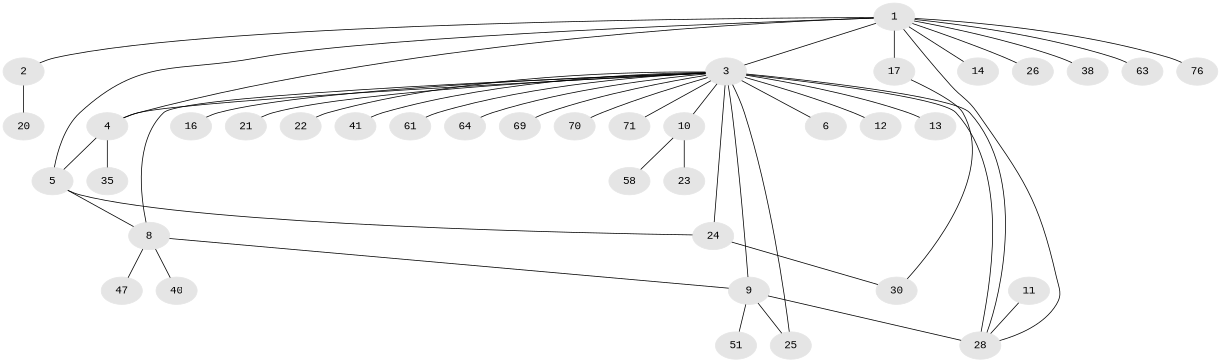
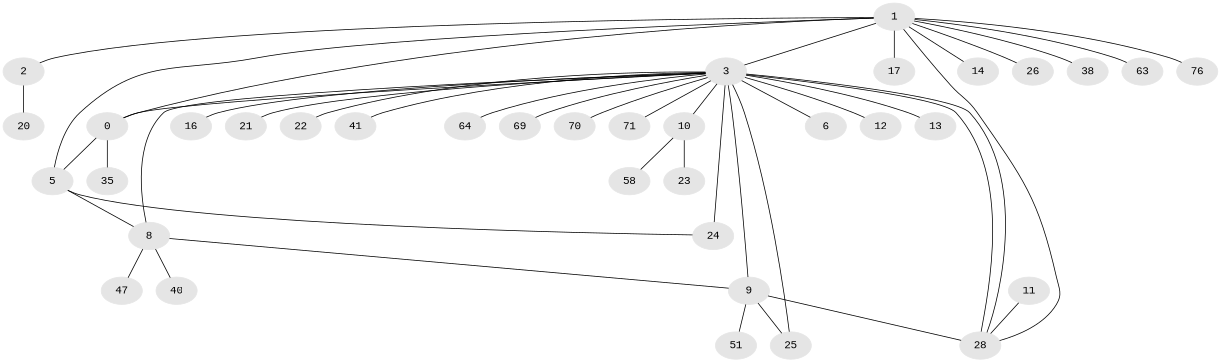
(107, 126) -> (107, 126)
(410, 126) -> none
(897, 291) -> none
